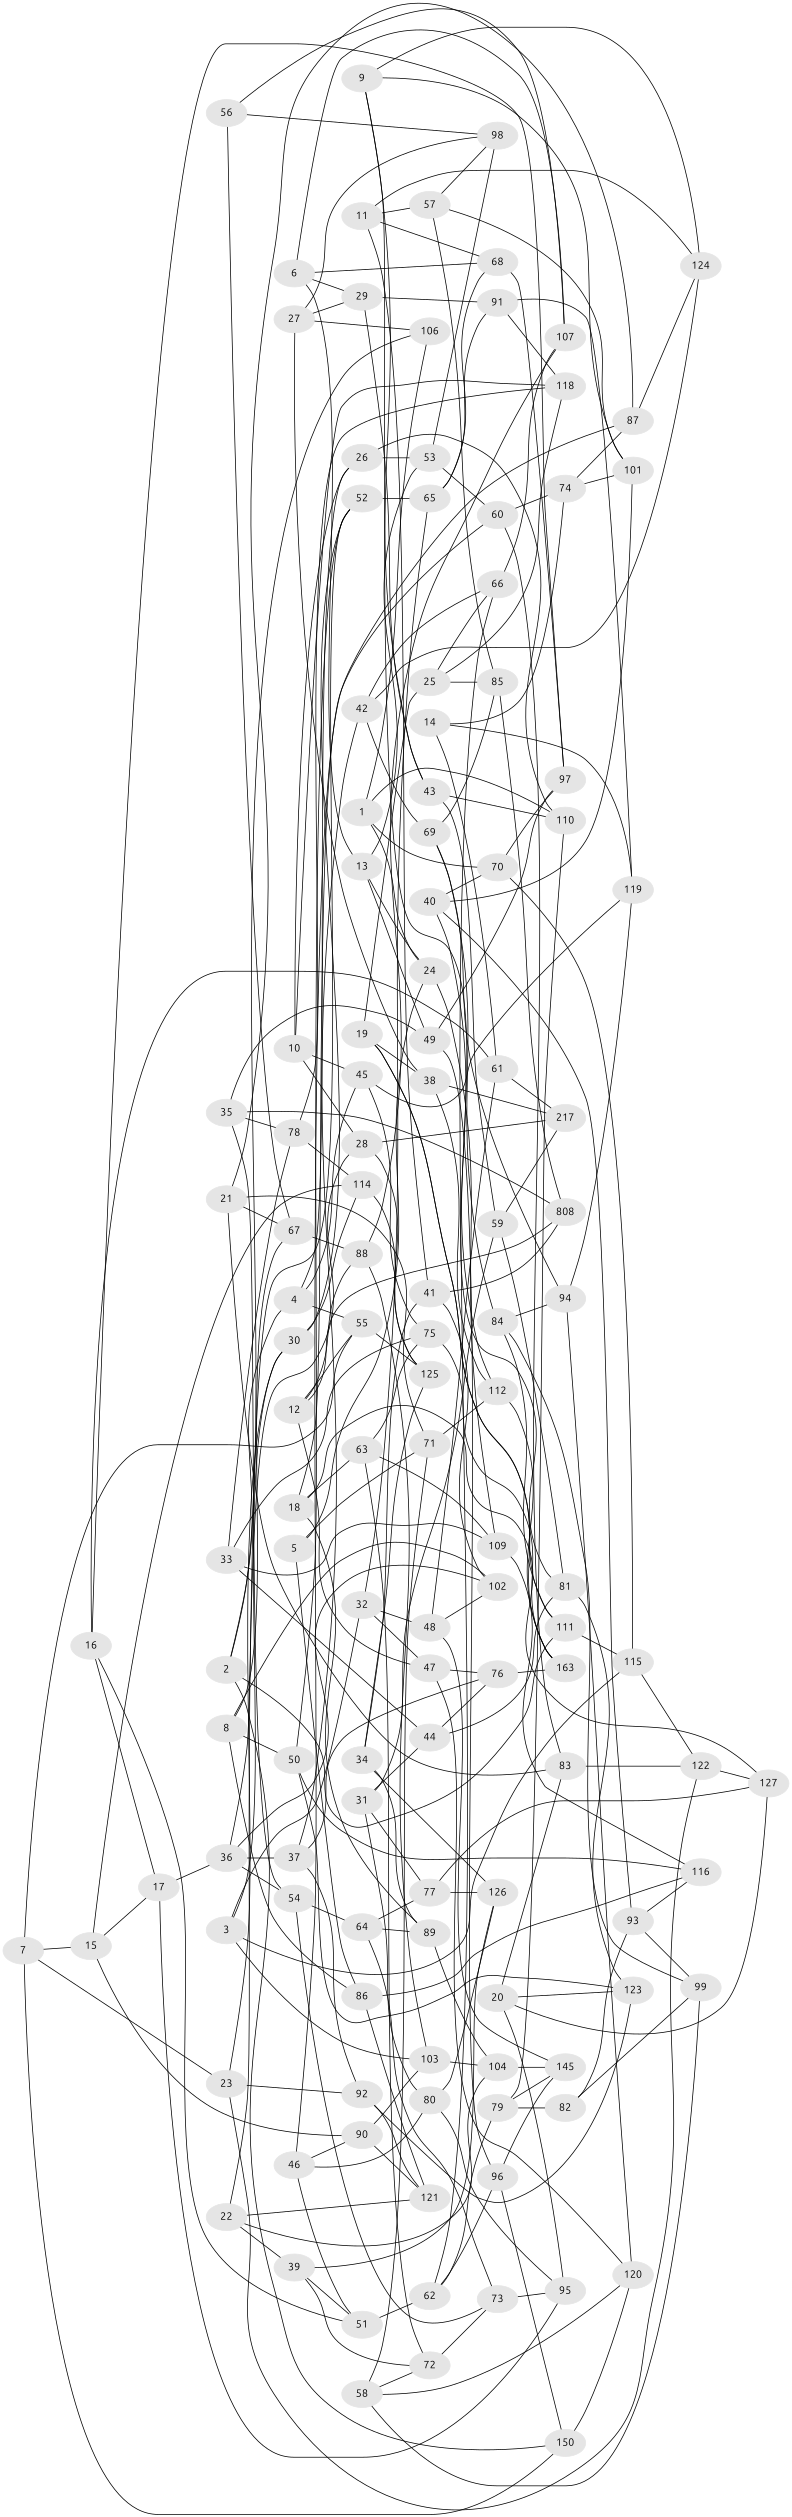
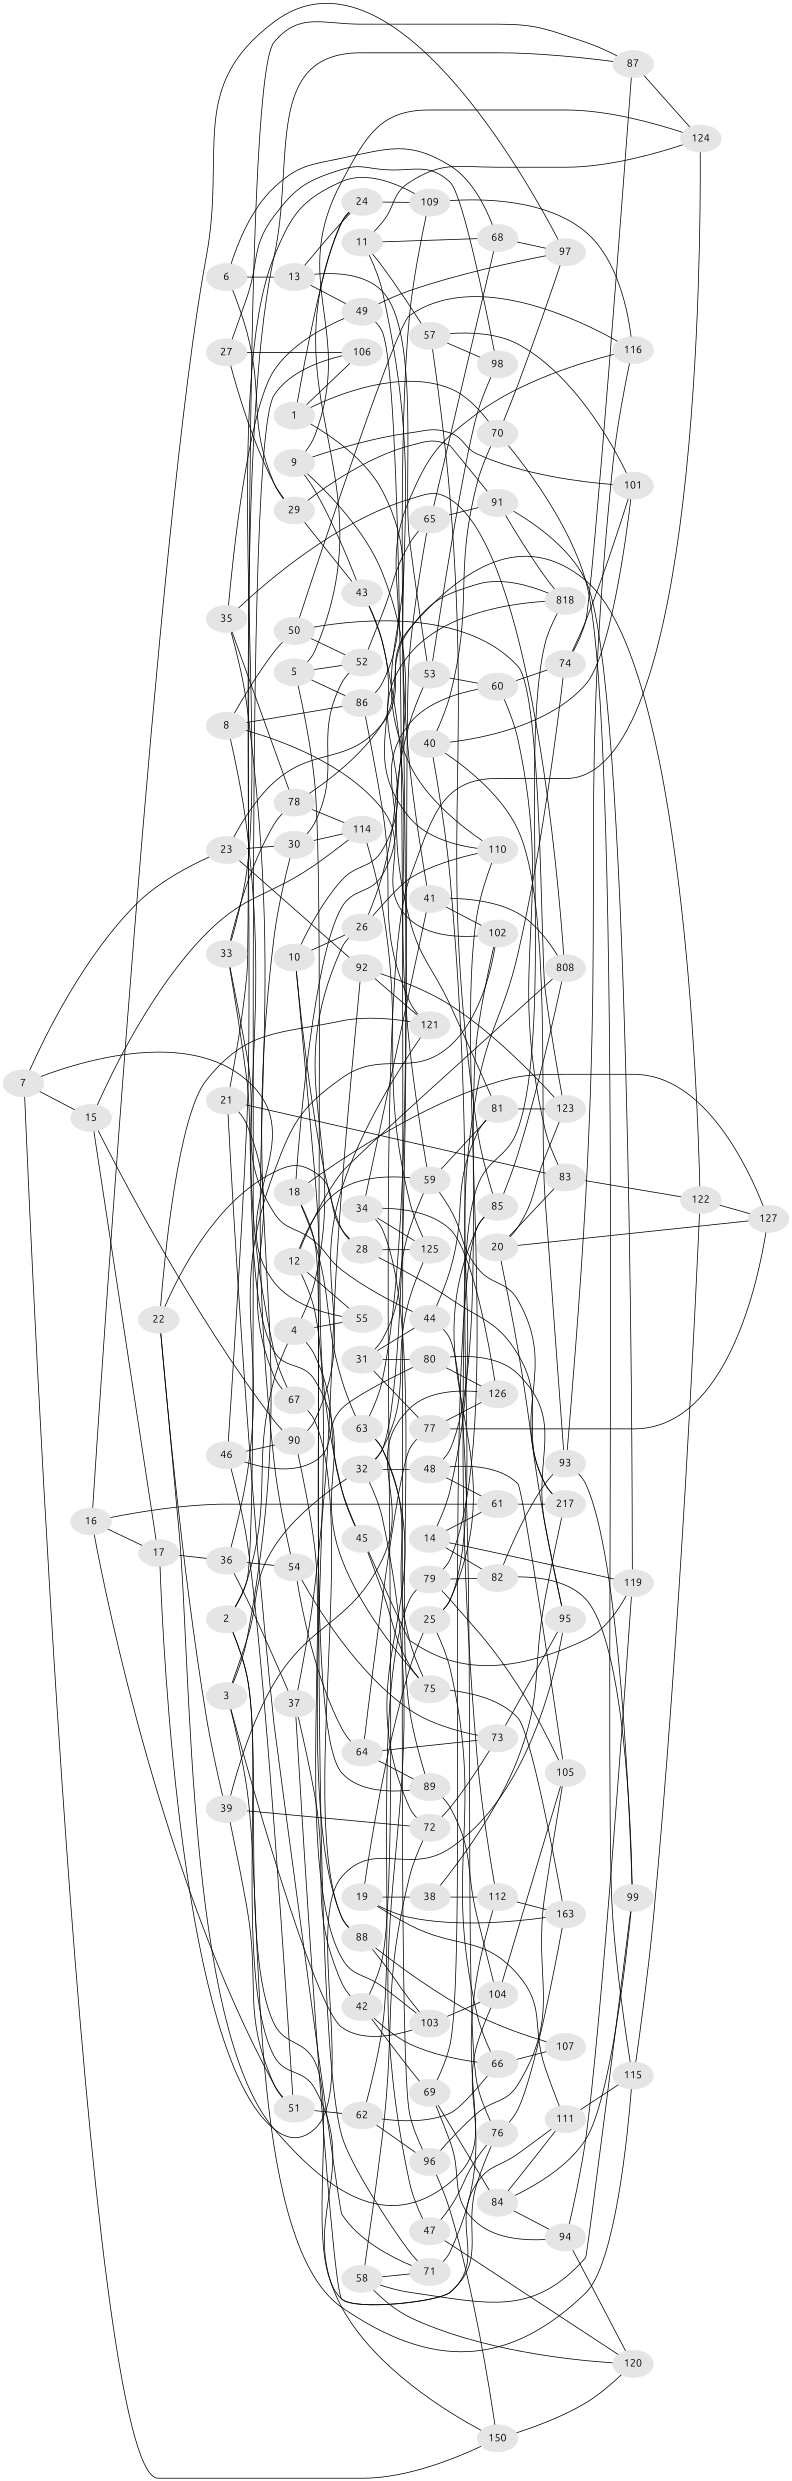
(441, 32) -> none
(227, 113) -> none
(565, 386) -> (565, 601)
(305, 635) -> none
(331, 1121) -> (328, 667)
(396, 1349) -> (397, 1408)
none -> (473, 1564)
(320, 1573) -> (349, 1185)
(565, 2067) -> (565, 1773)
